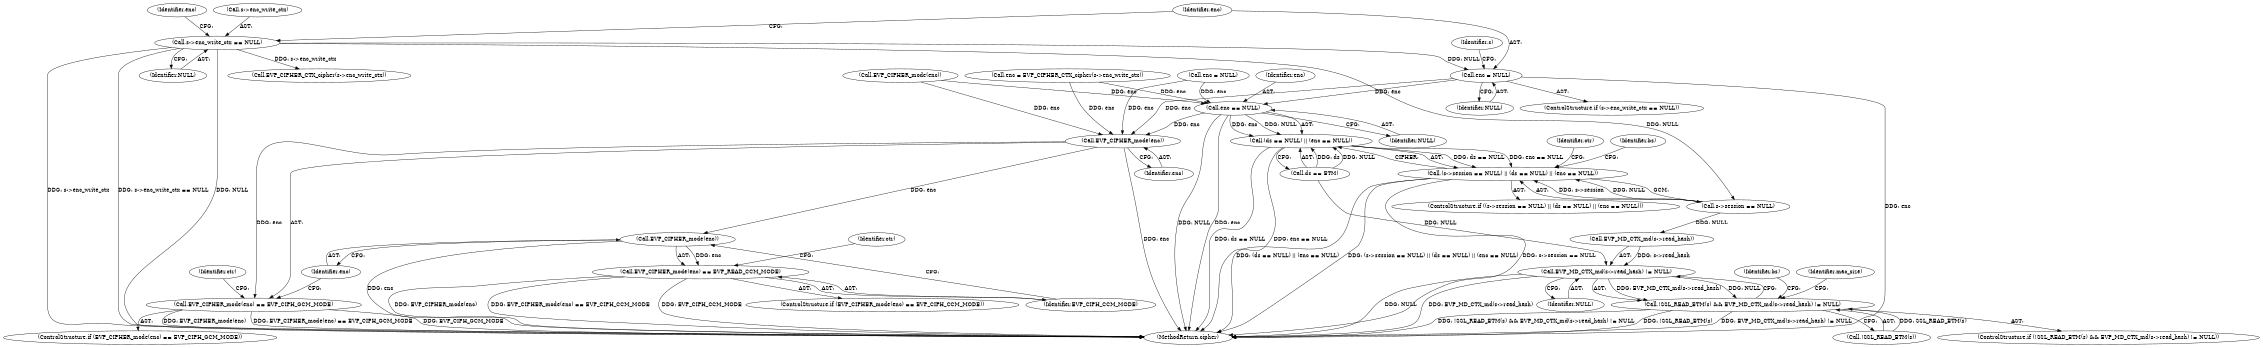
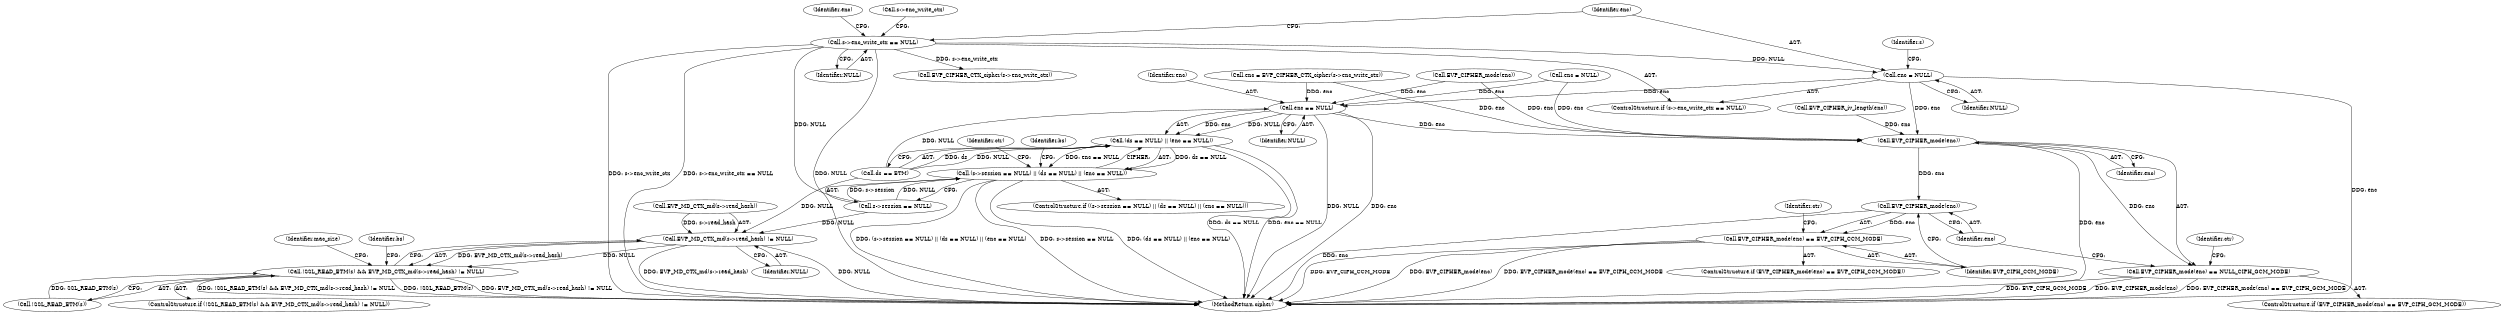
(247, 27) -> (904, 27)
none -> (1306, 51)
none -> (1841, 108)
none -> (1067, 115)
(1662, 190) -> (952, 190)
(1692, 222) -> (815, 222)
(701, 272) -> (1803, 239)
(254, 305) -> (2209, 272)
